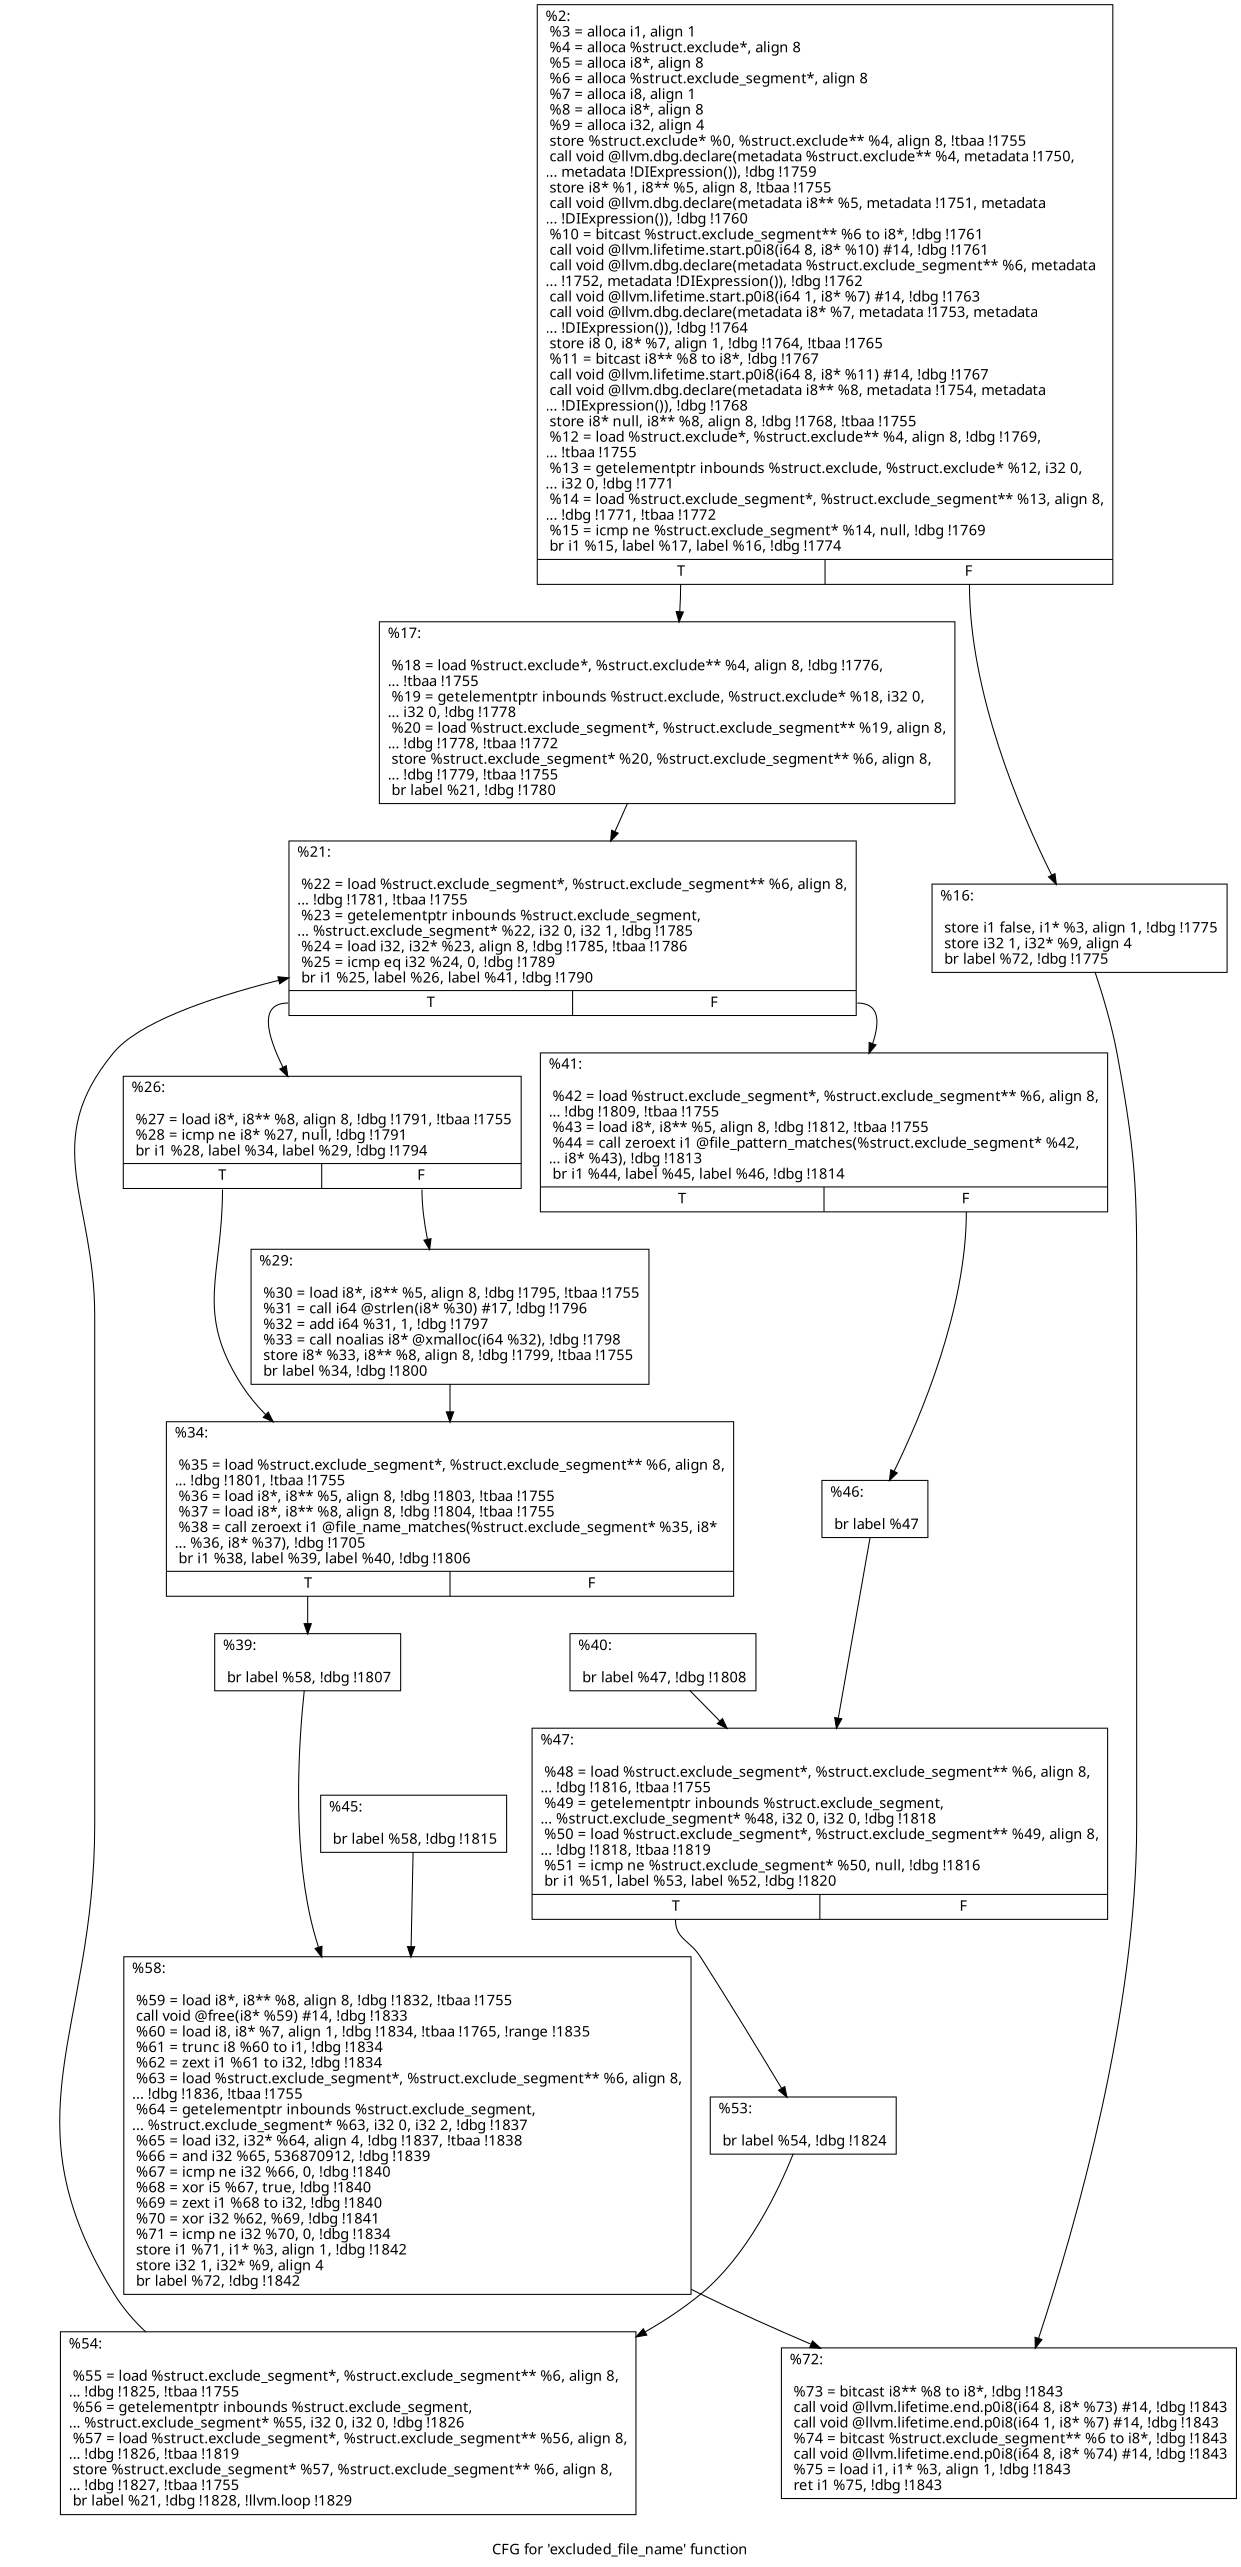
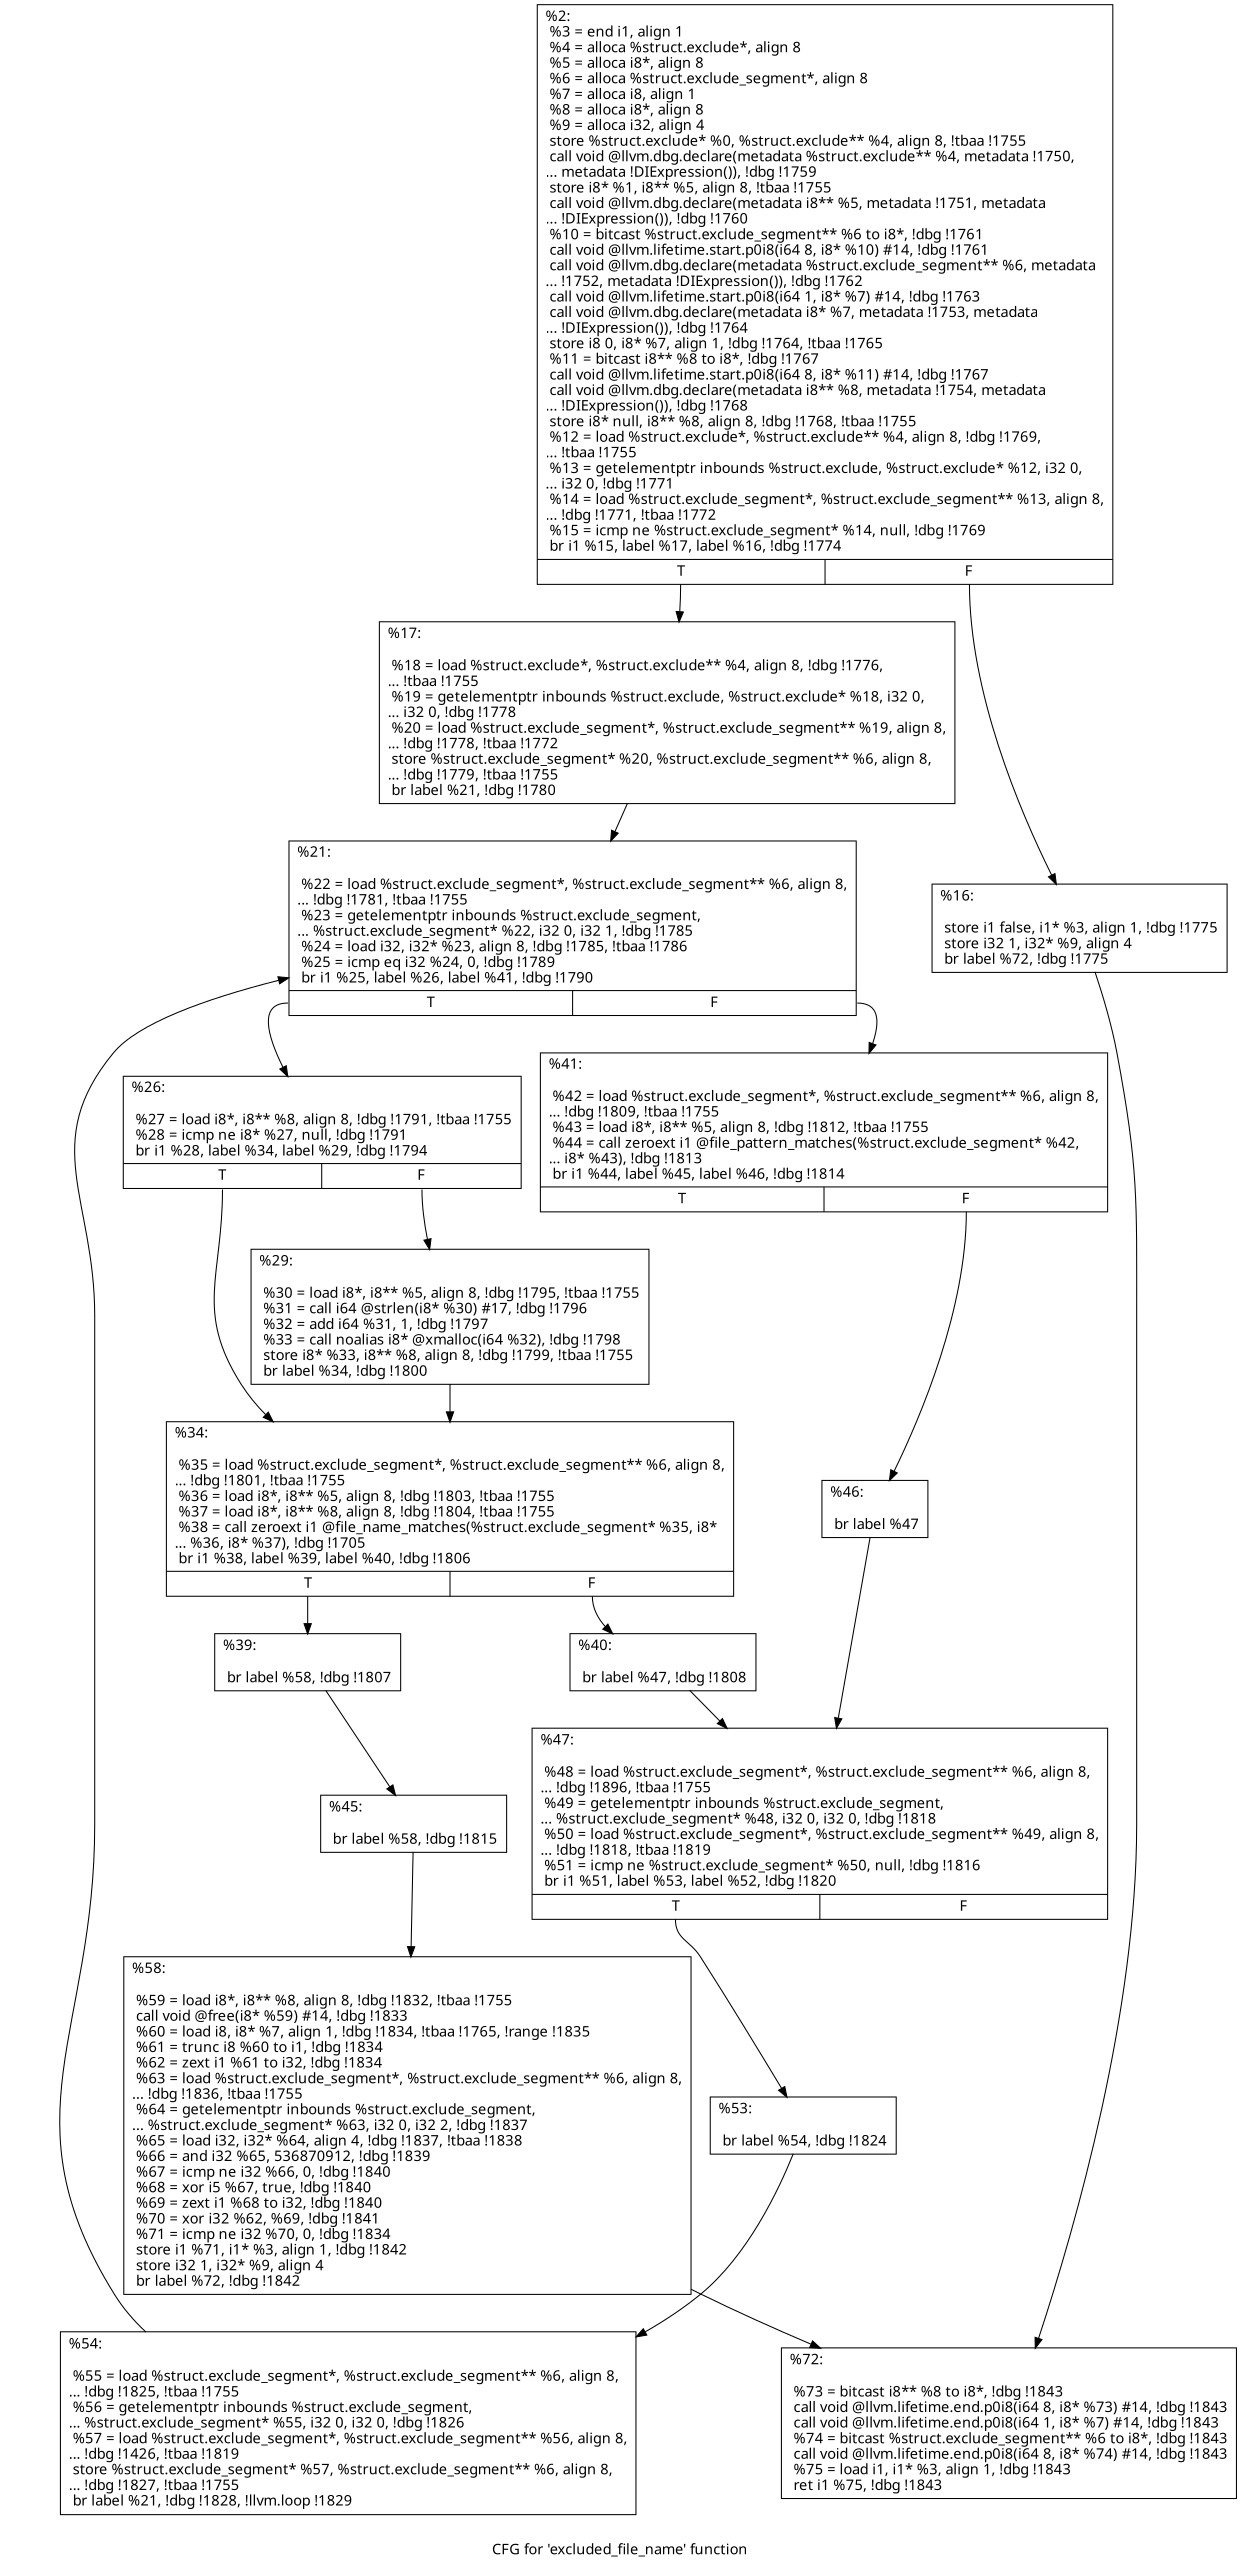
(621, 32) -> (615, 32)
none -> (596, 1613)
(626, 1788) -> (626, 1788)
(299, 1820) -> (358, 1739)
(154, 2454) -> (154, 2454)
